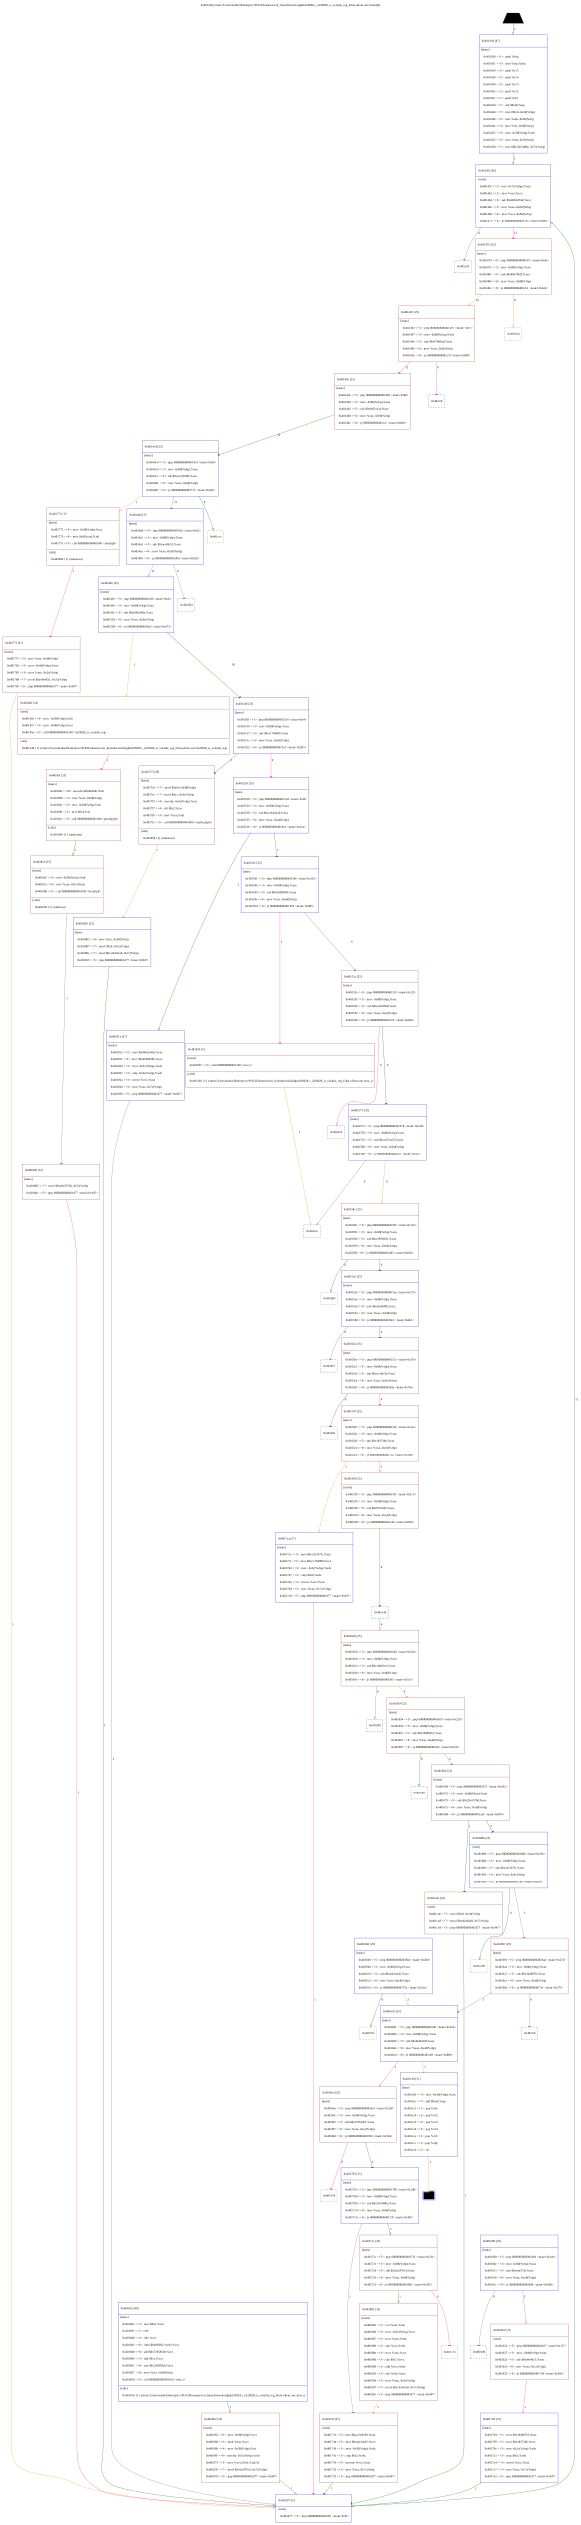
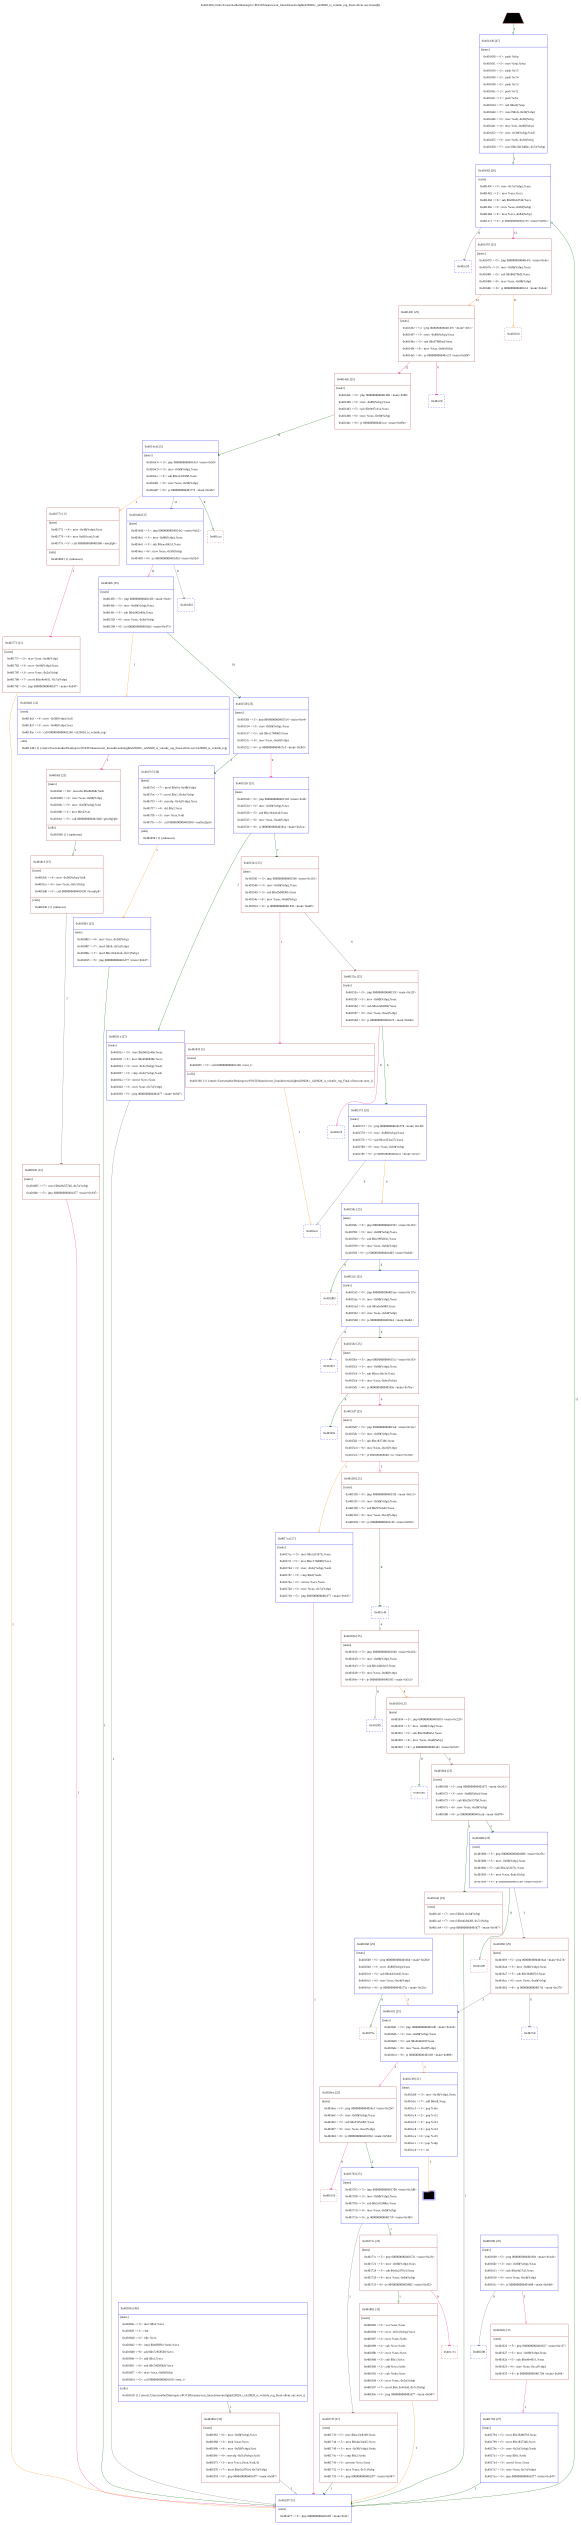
(123, 726) -> (123, 726)
(177, 805) -> (177, 805)
(280, 884) -> (280, 884)
(380, 1231) -> (380, 1231)
(329, 1433) -> (329, 1433)
(376, 2406) -> (408, 2468)
